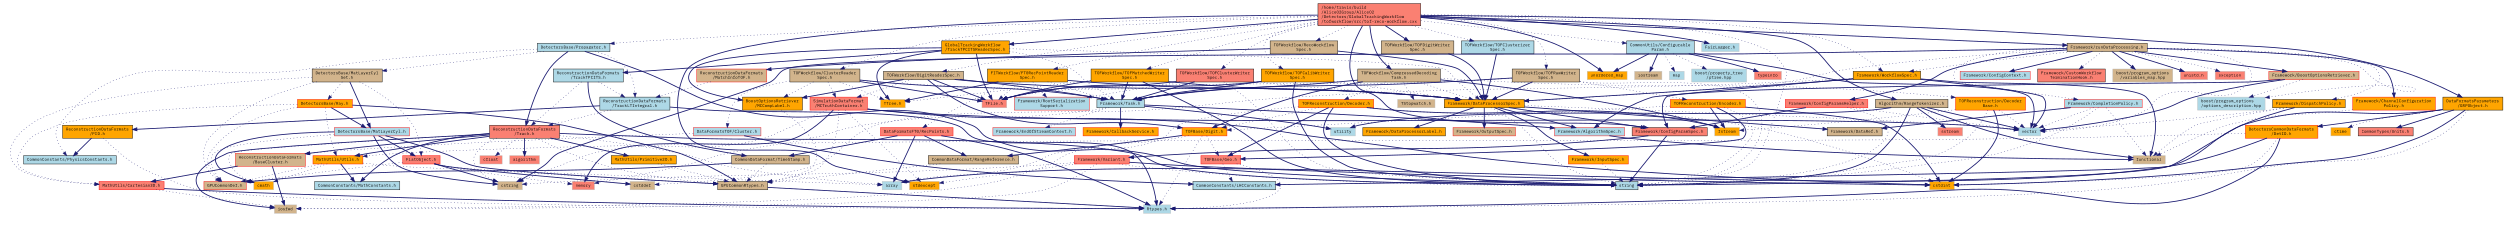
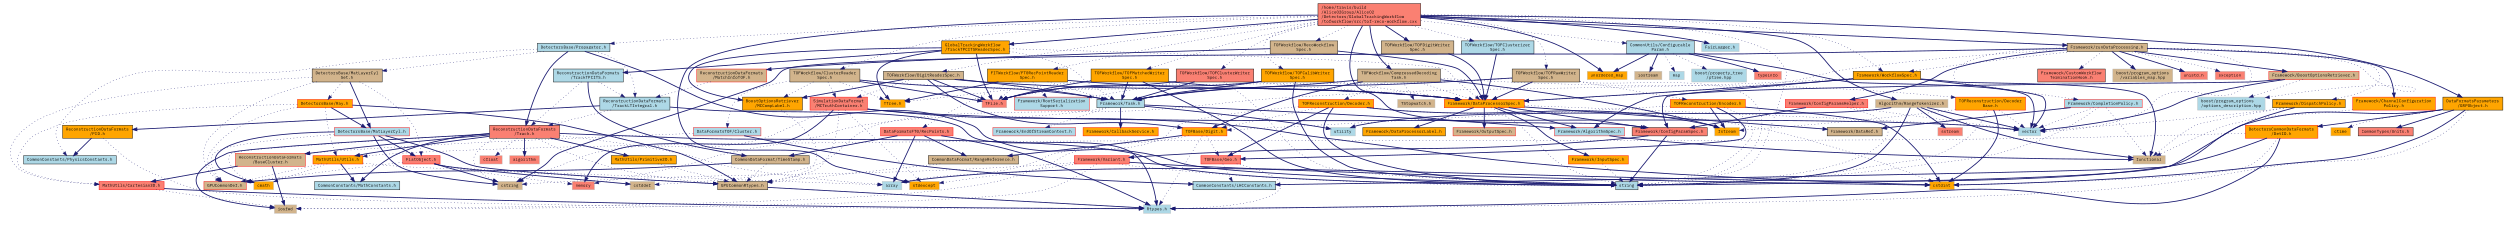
(1995, 76) -> none
(1484, 104) -> (1484, 104)
(1912, 104) -> (1912, 104)
